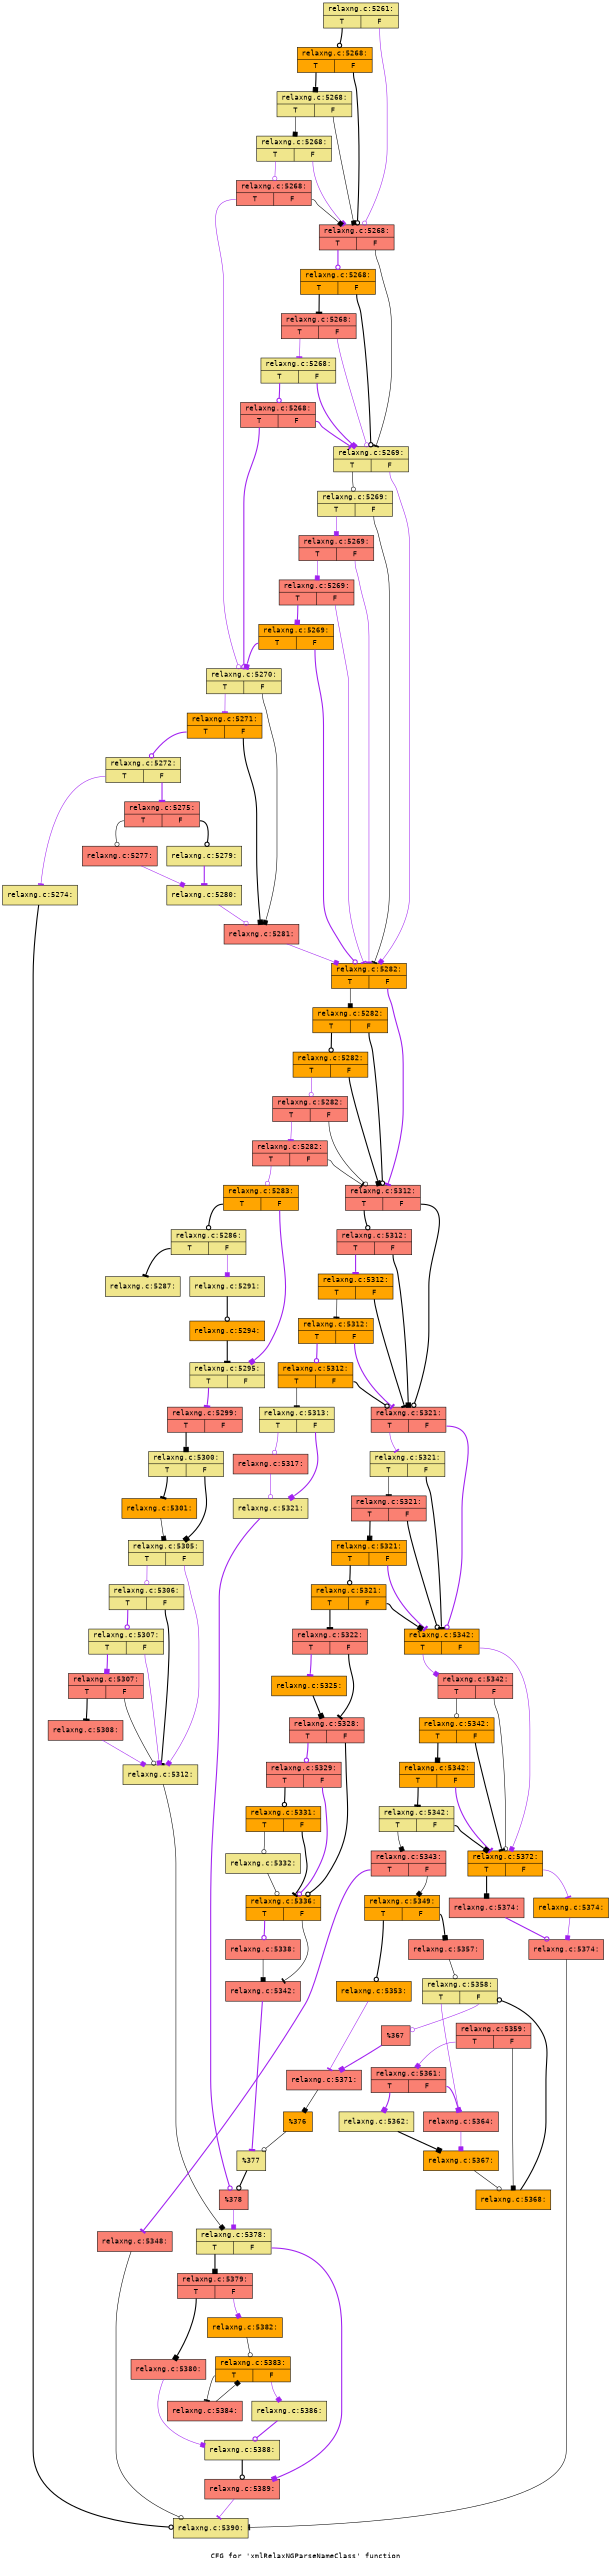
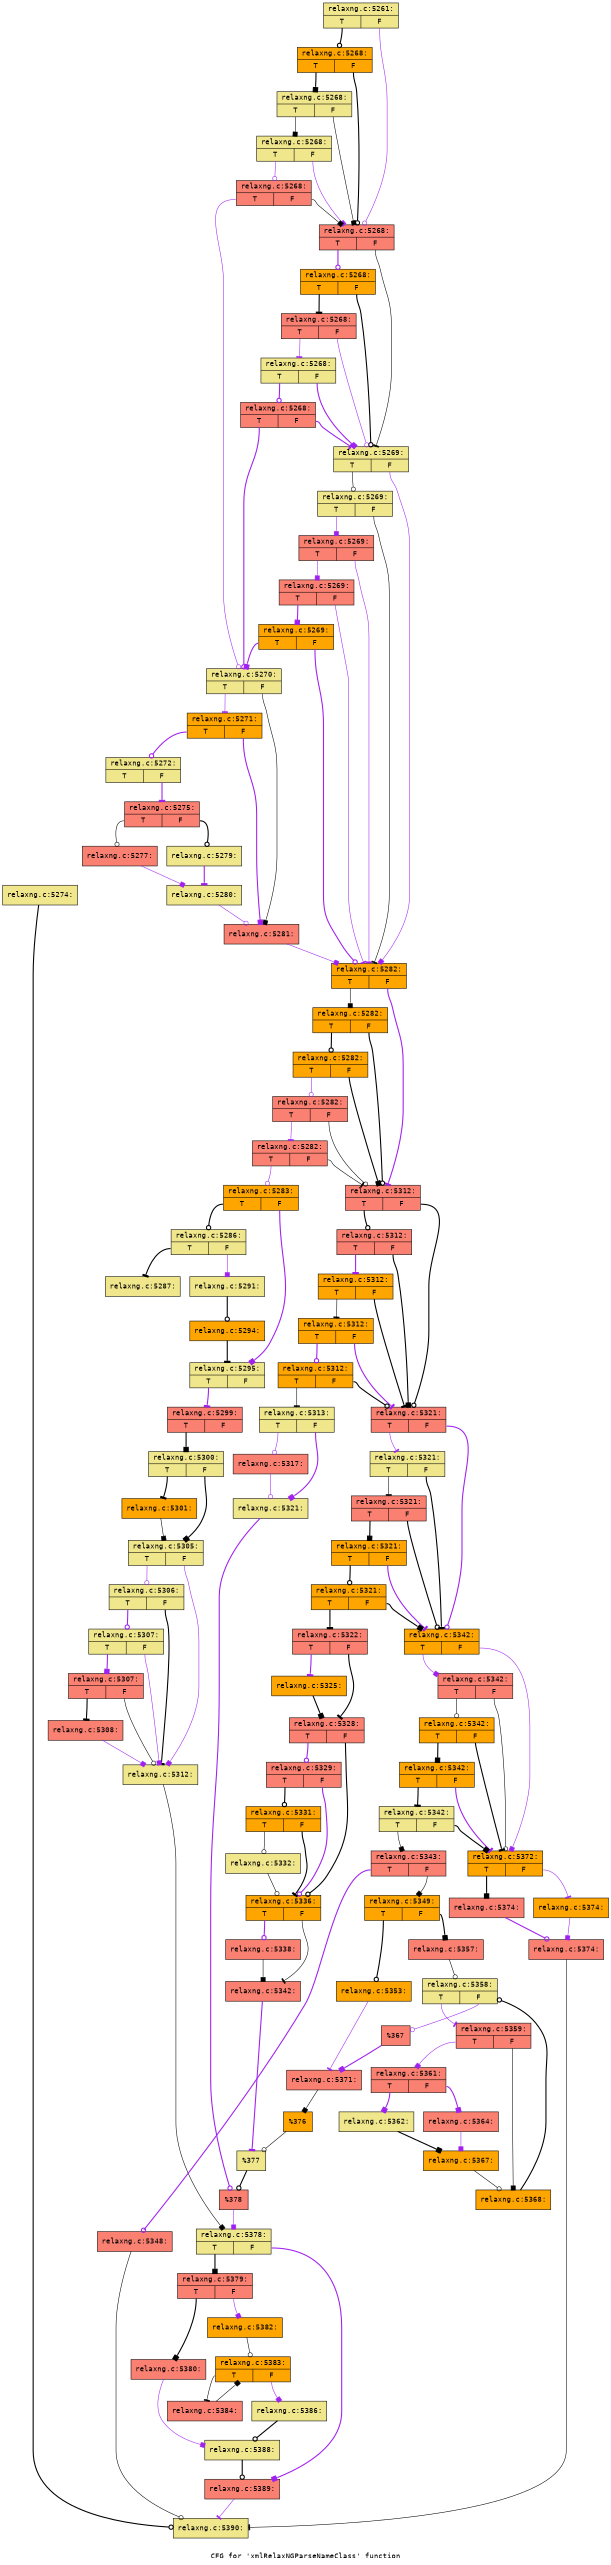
(57, 817) -> none
(257, 828) -> (257, 828)
(272, 2056) -> (272, 2056)
(449, 2057) -> (444, 2015)
(267, 2429) -> (267, 2429)
